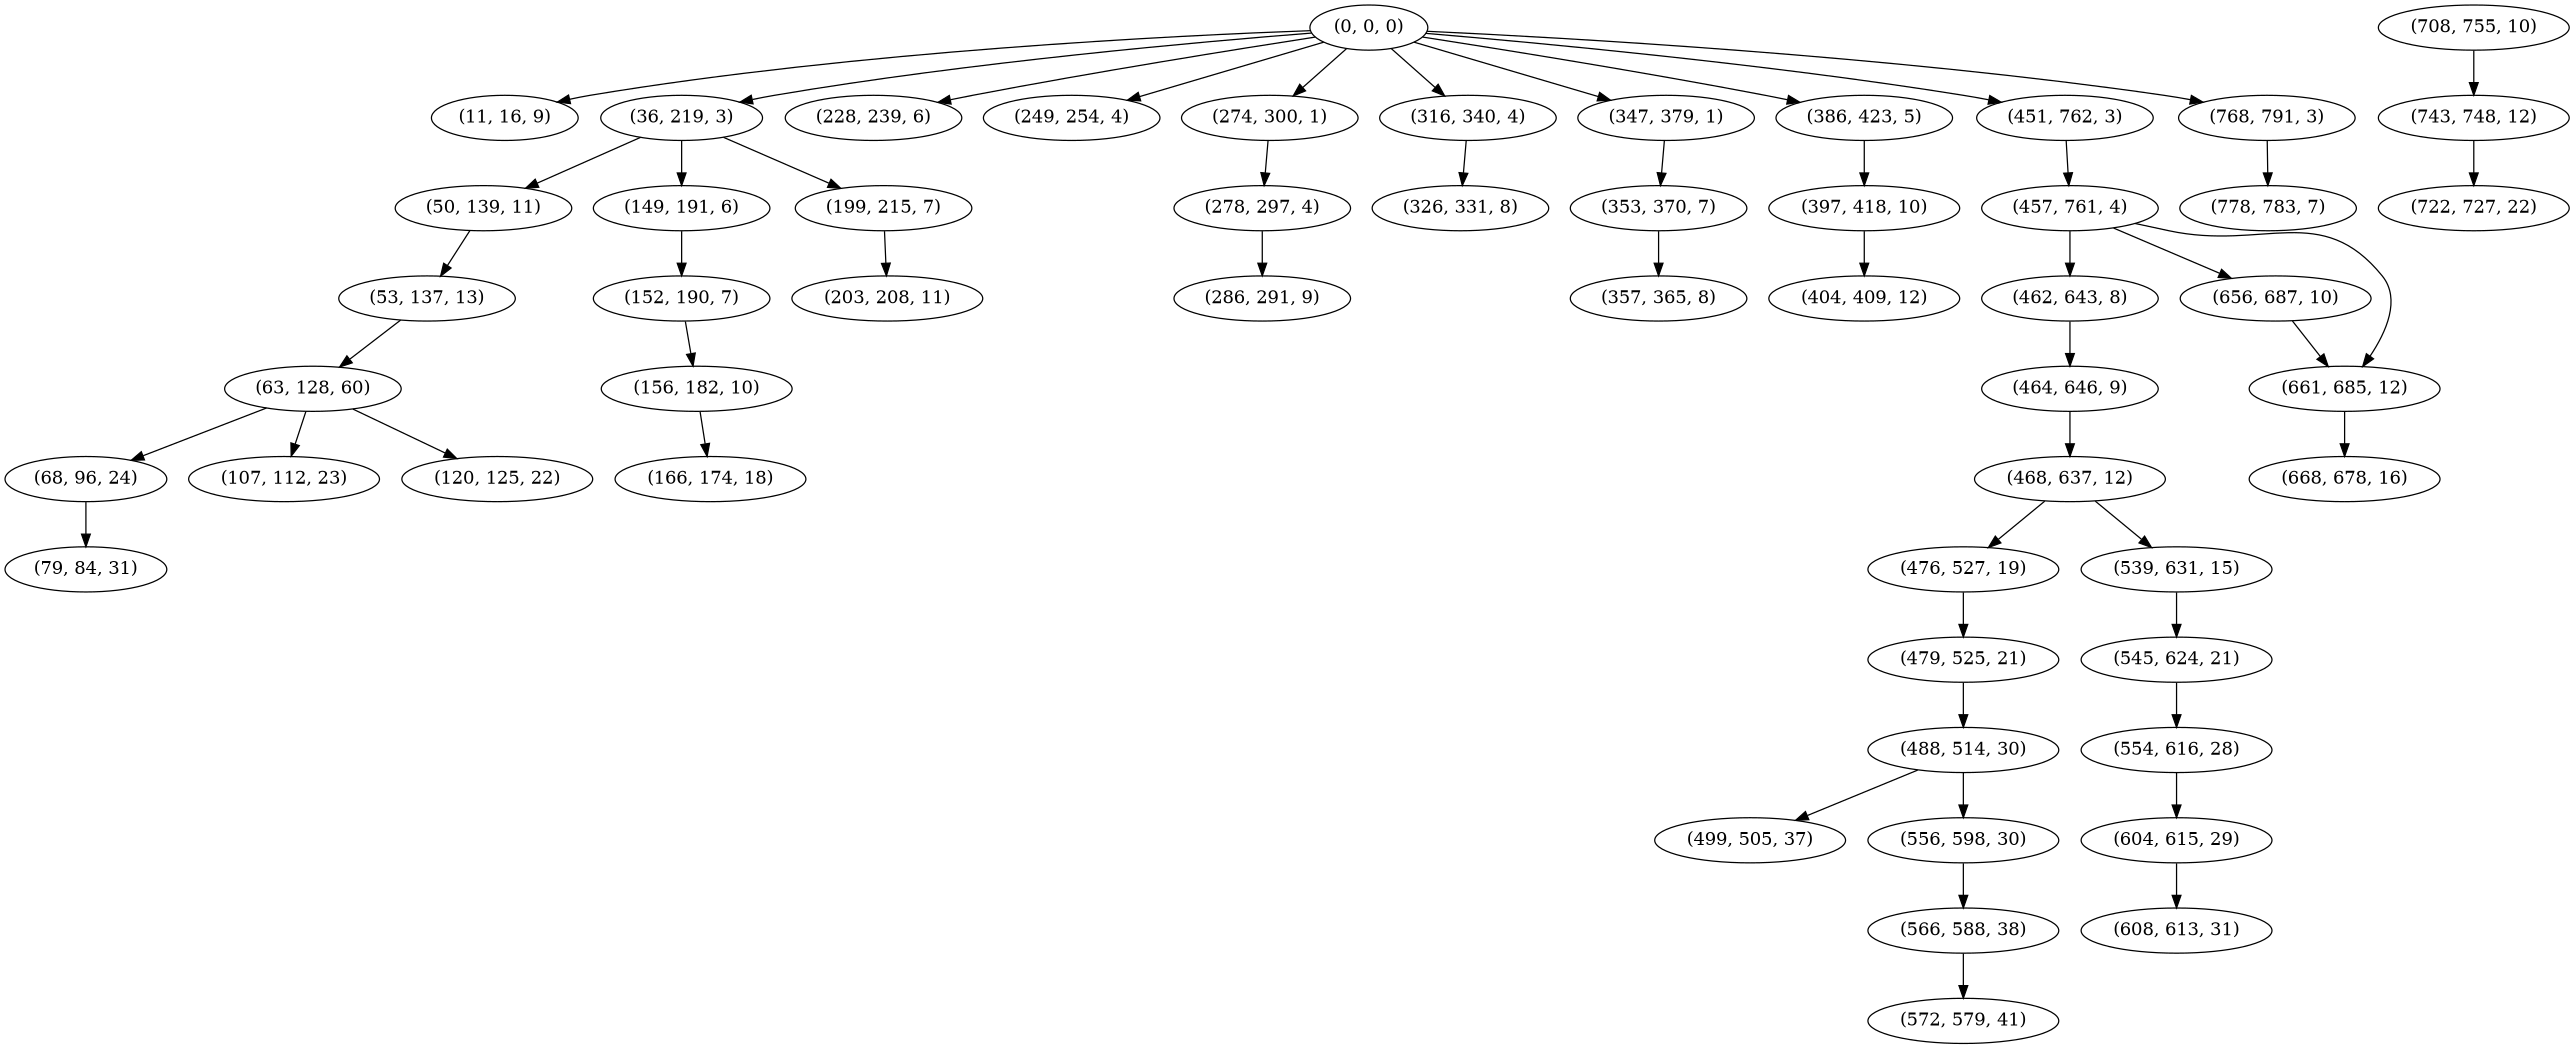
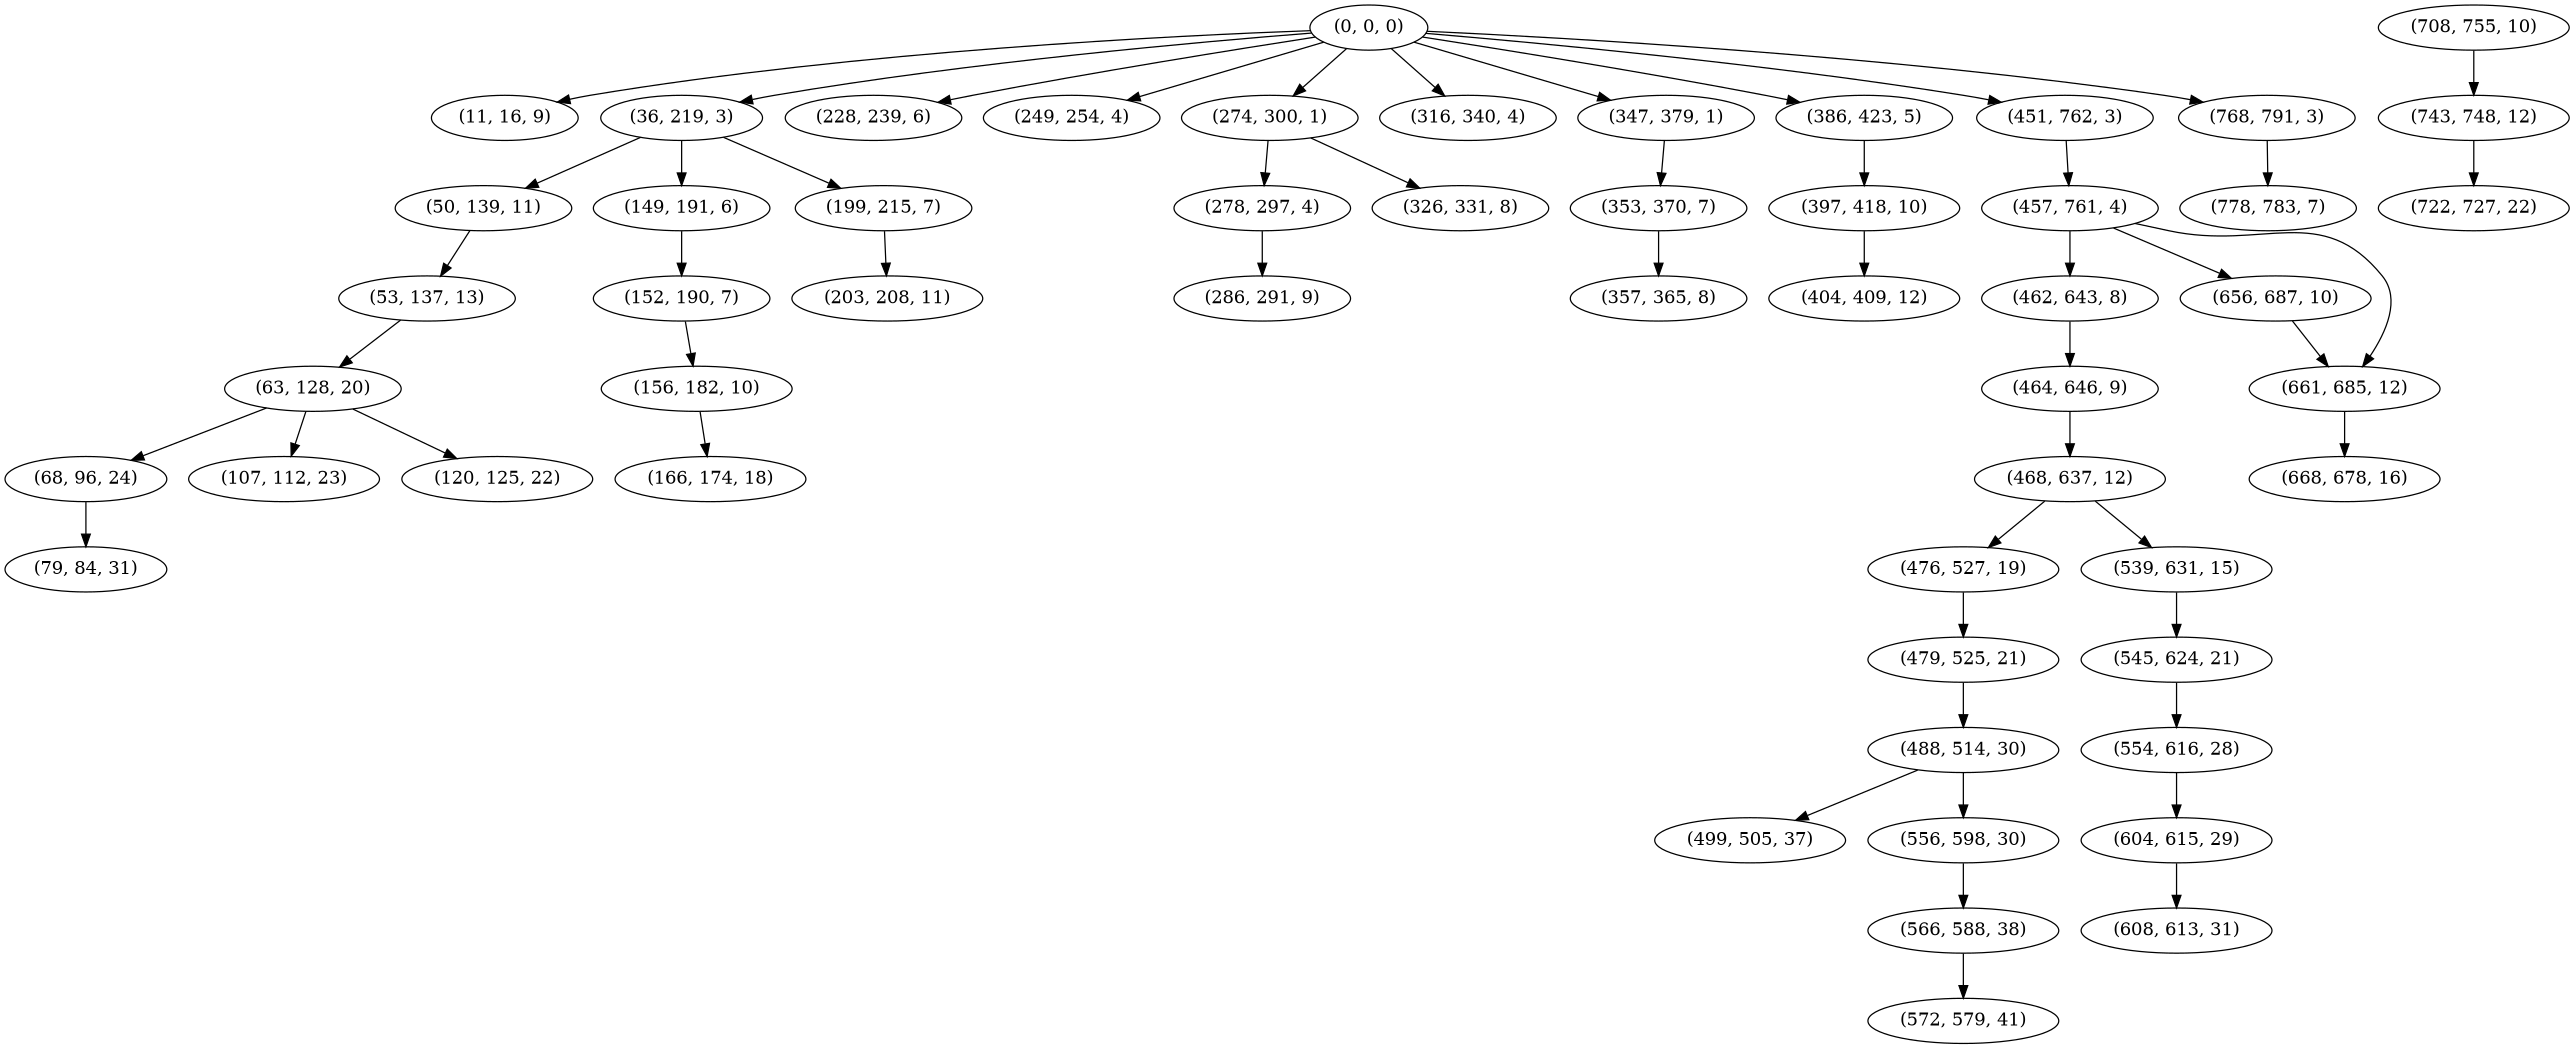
(1465, 157) -> (1359, 160)
(313, 389) -> (313, 389)
